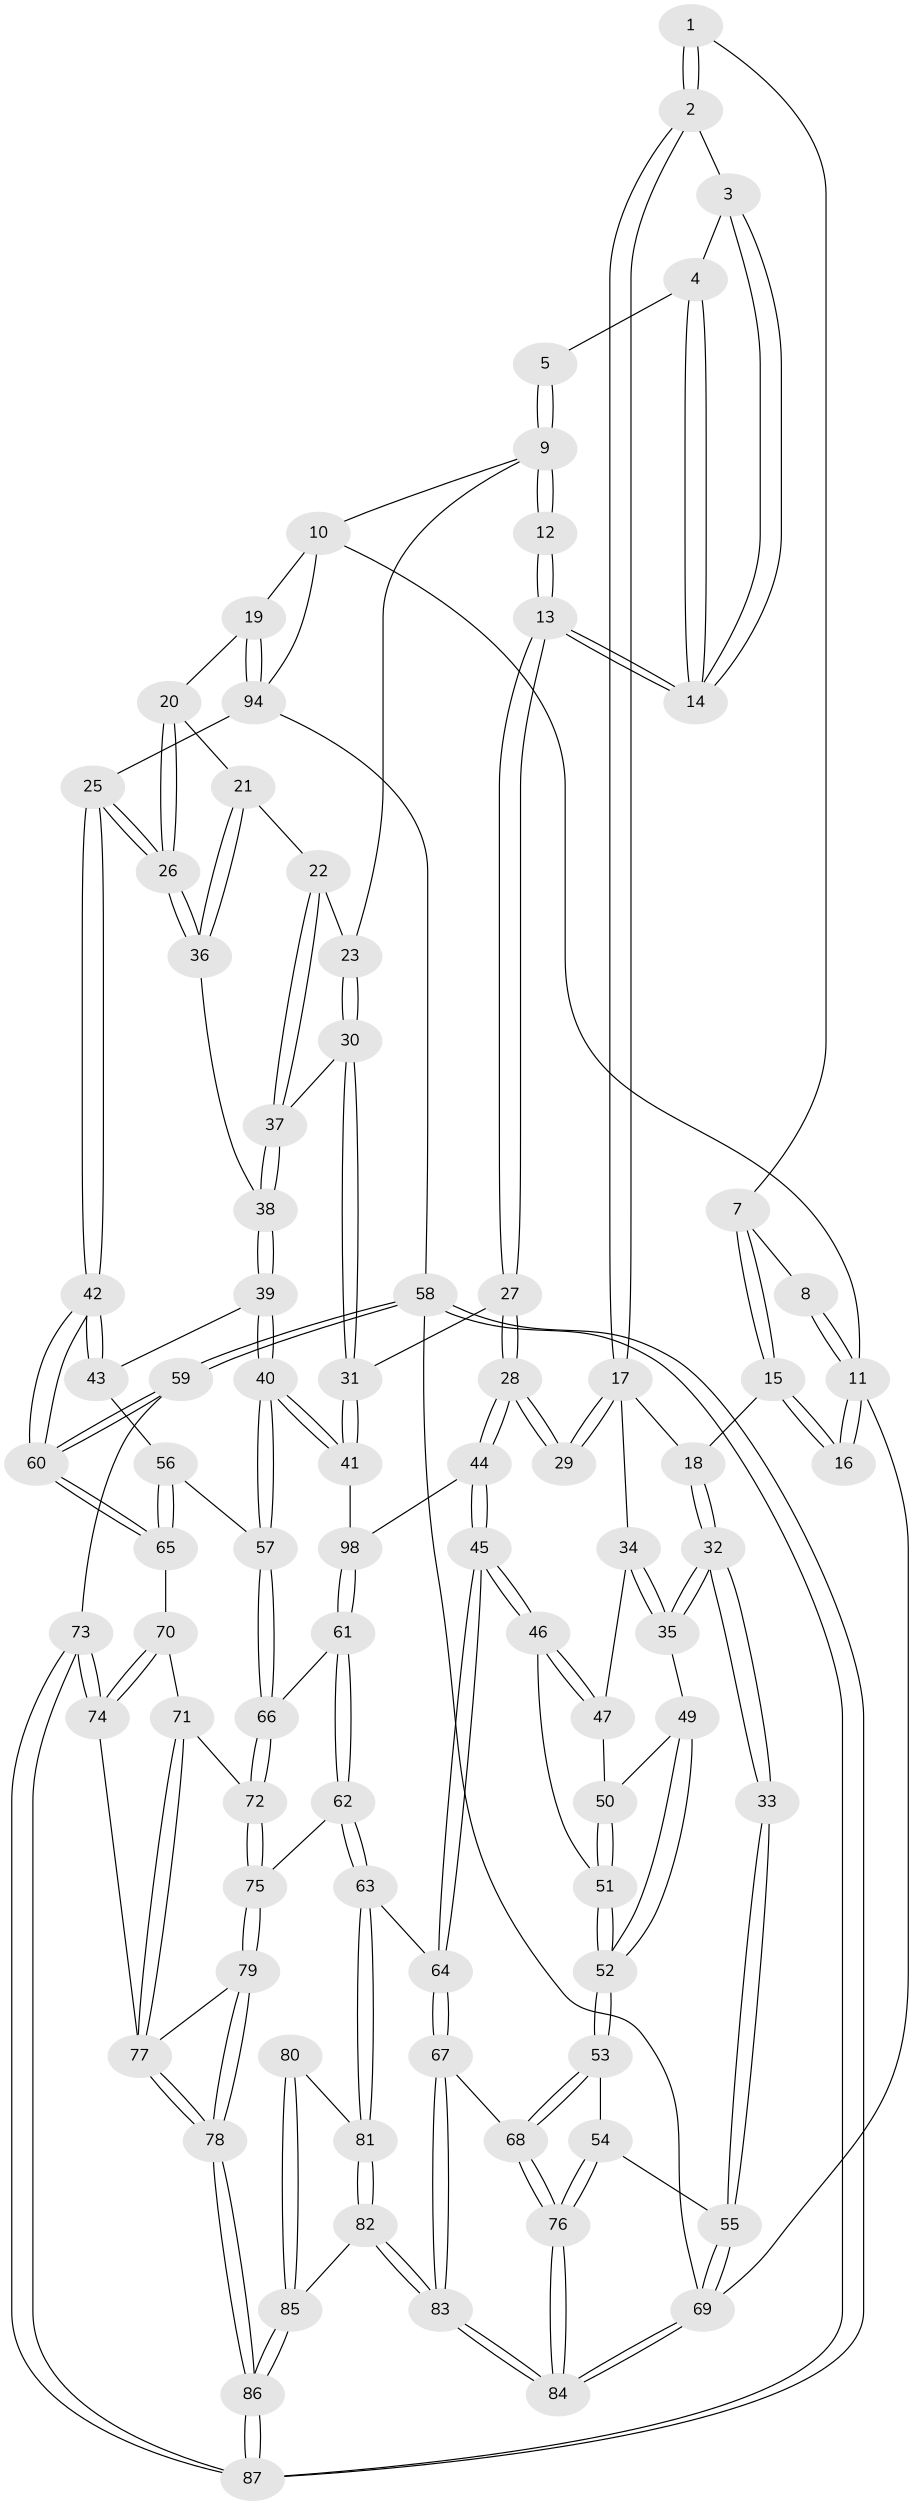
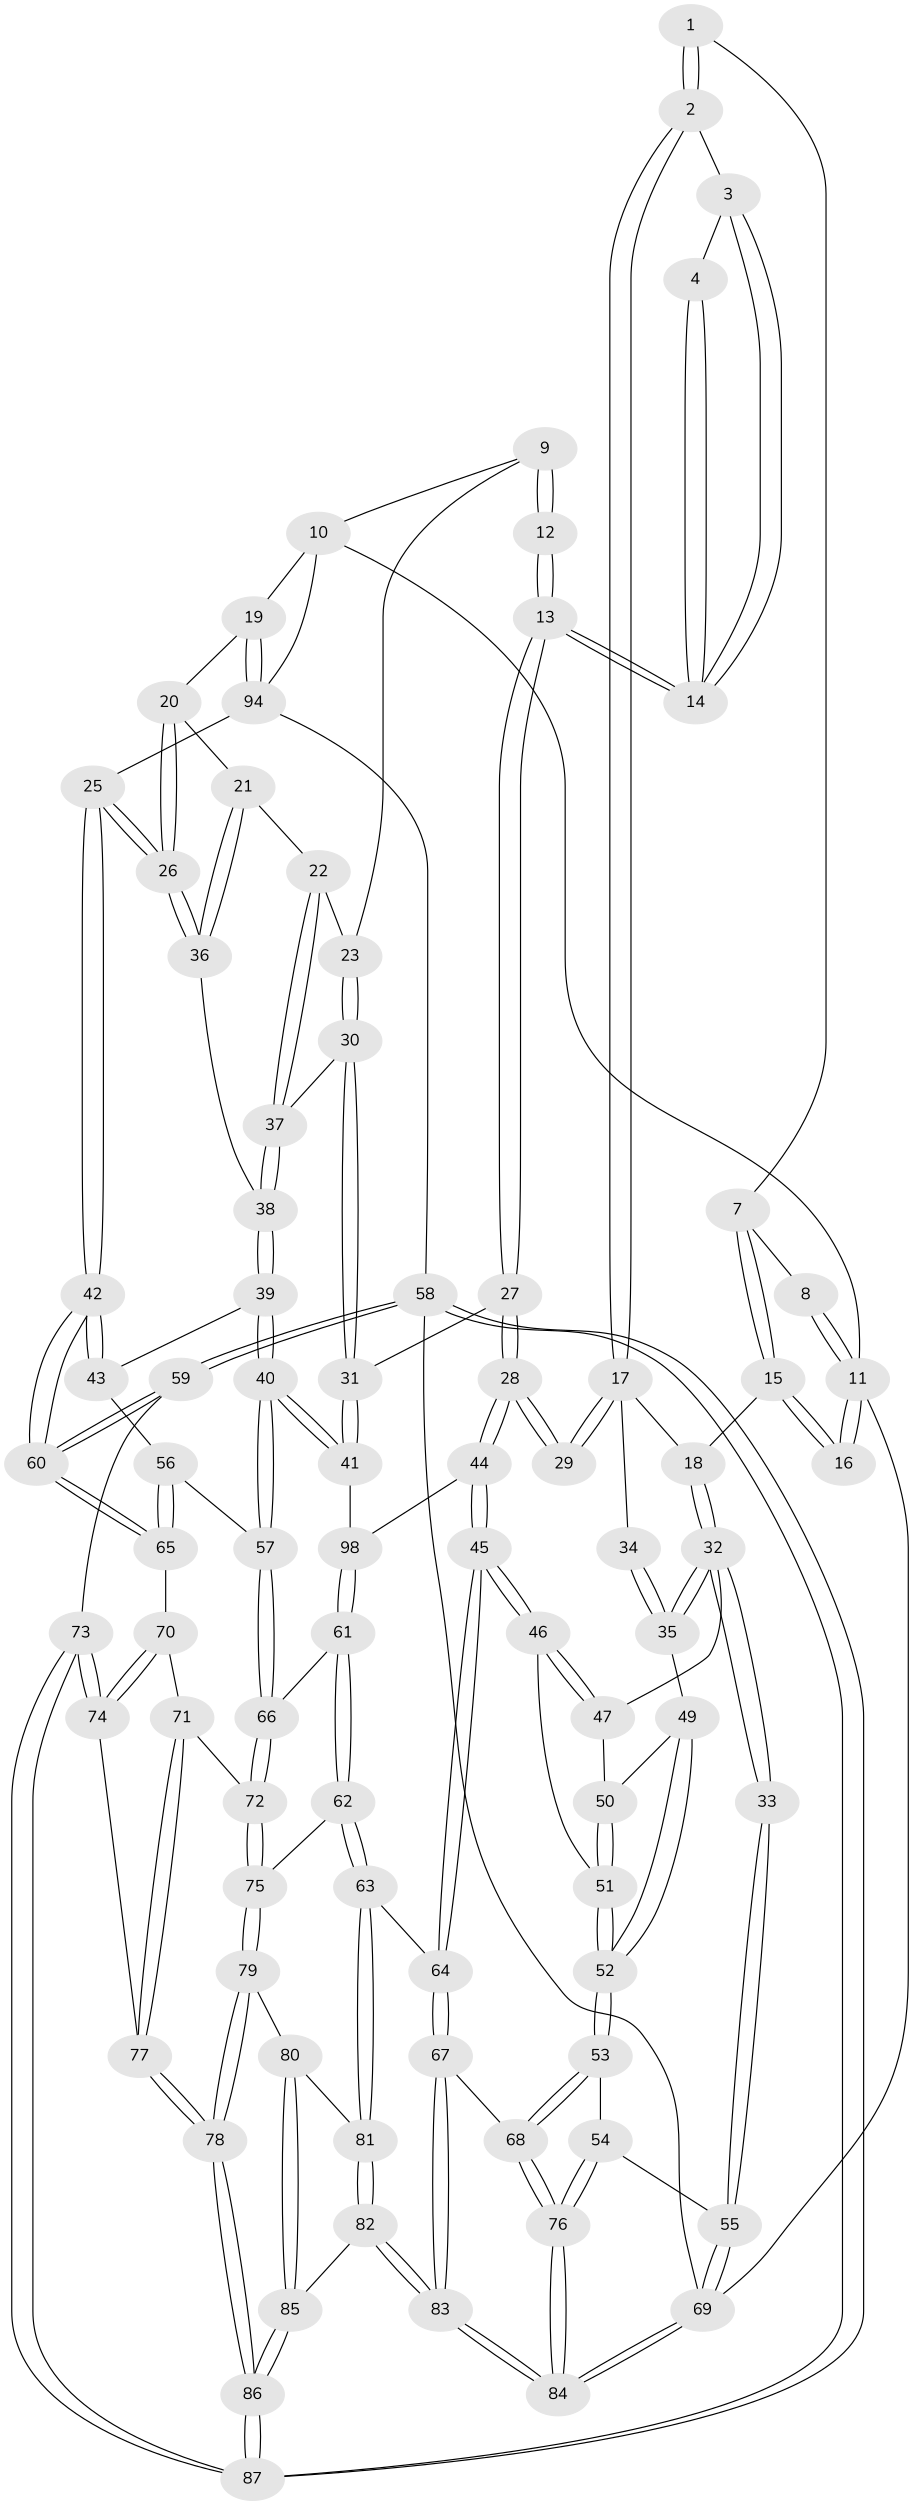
(545, 364) -> none
(616, 1633) -> (706, 1658)
(194, 2014) -> (269, 2014)
